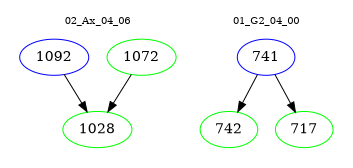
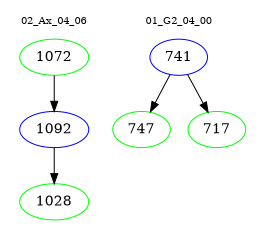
(122, 89) -> (54, 88)
(229, 130) -> (142, 130)
